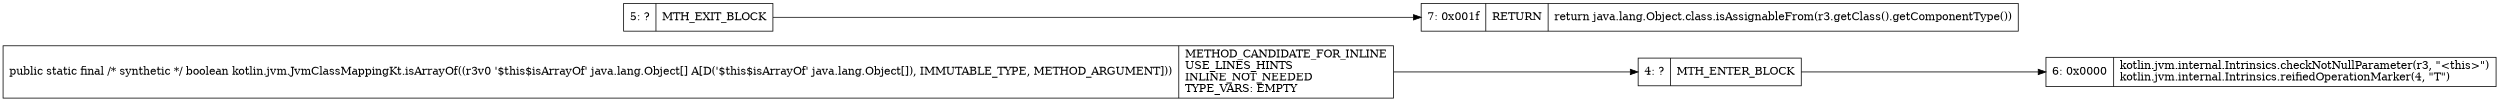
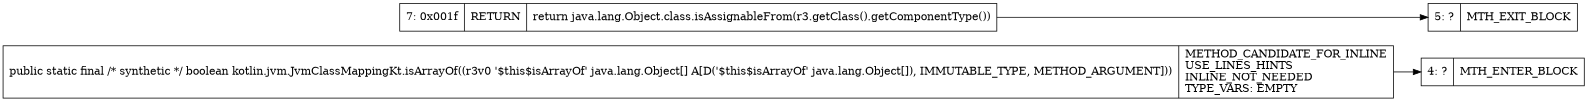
(1093, 17) -> (1208, 17)
(2271, 72) -> none
